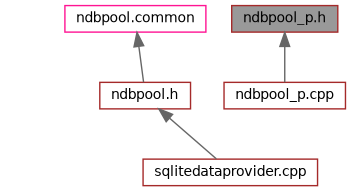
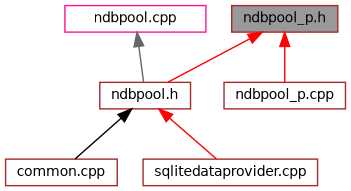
(135, 19) -> (135, 19)
none -> (209, 60)
(285, 64) -> (285, 64)
(193, 139) -> (193, 139)
none -> (61, 172)
